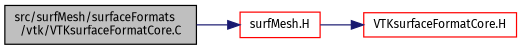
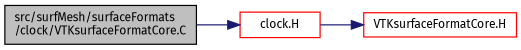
(101, 25) -> (101, 25)
(280, 25) -> (280, 25)
